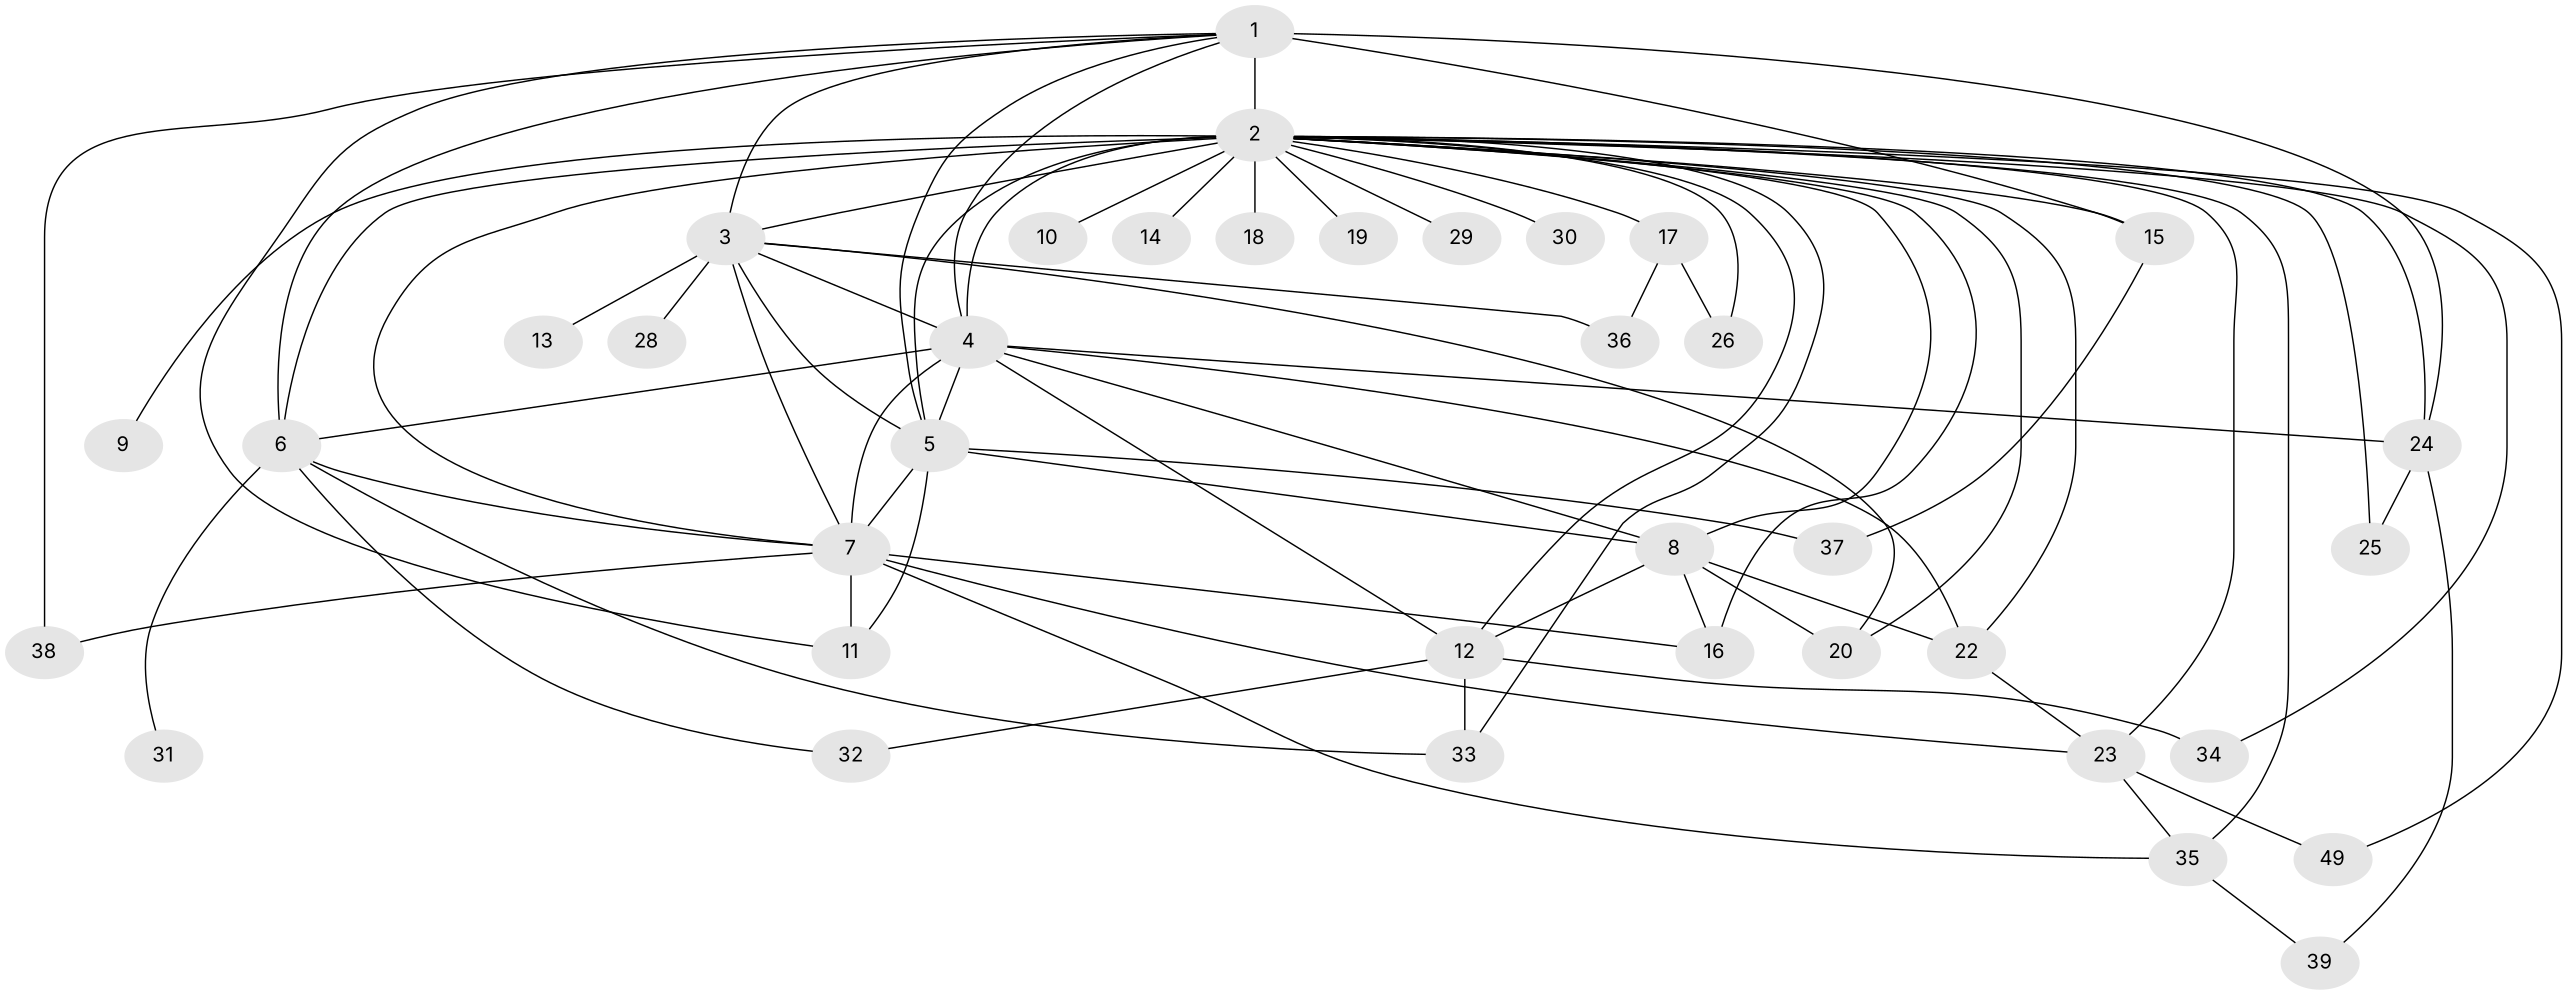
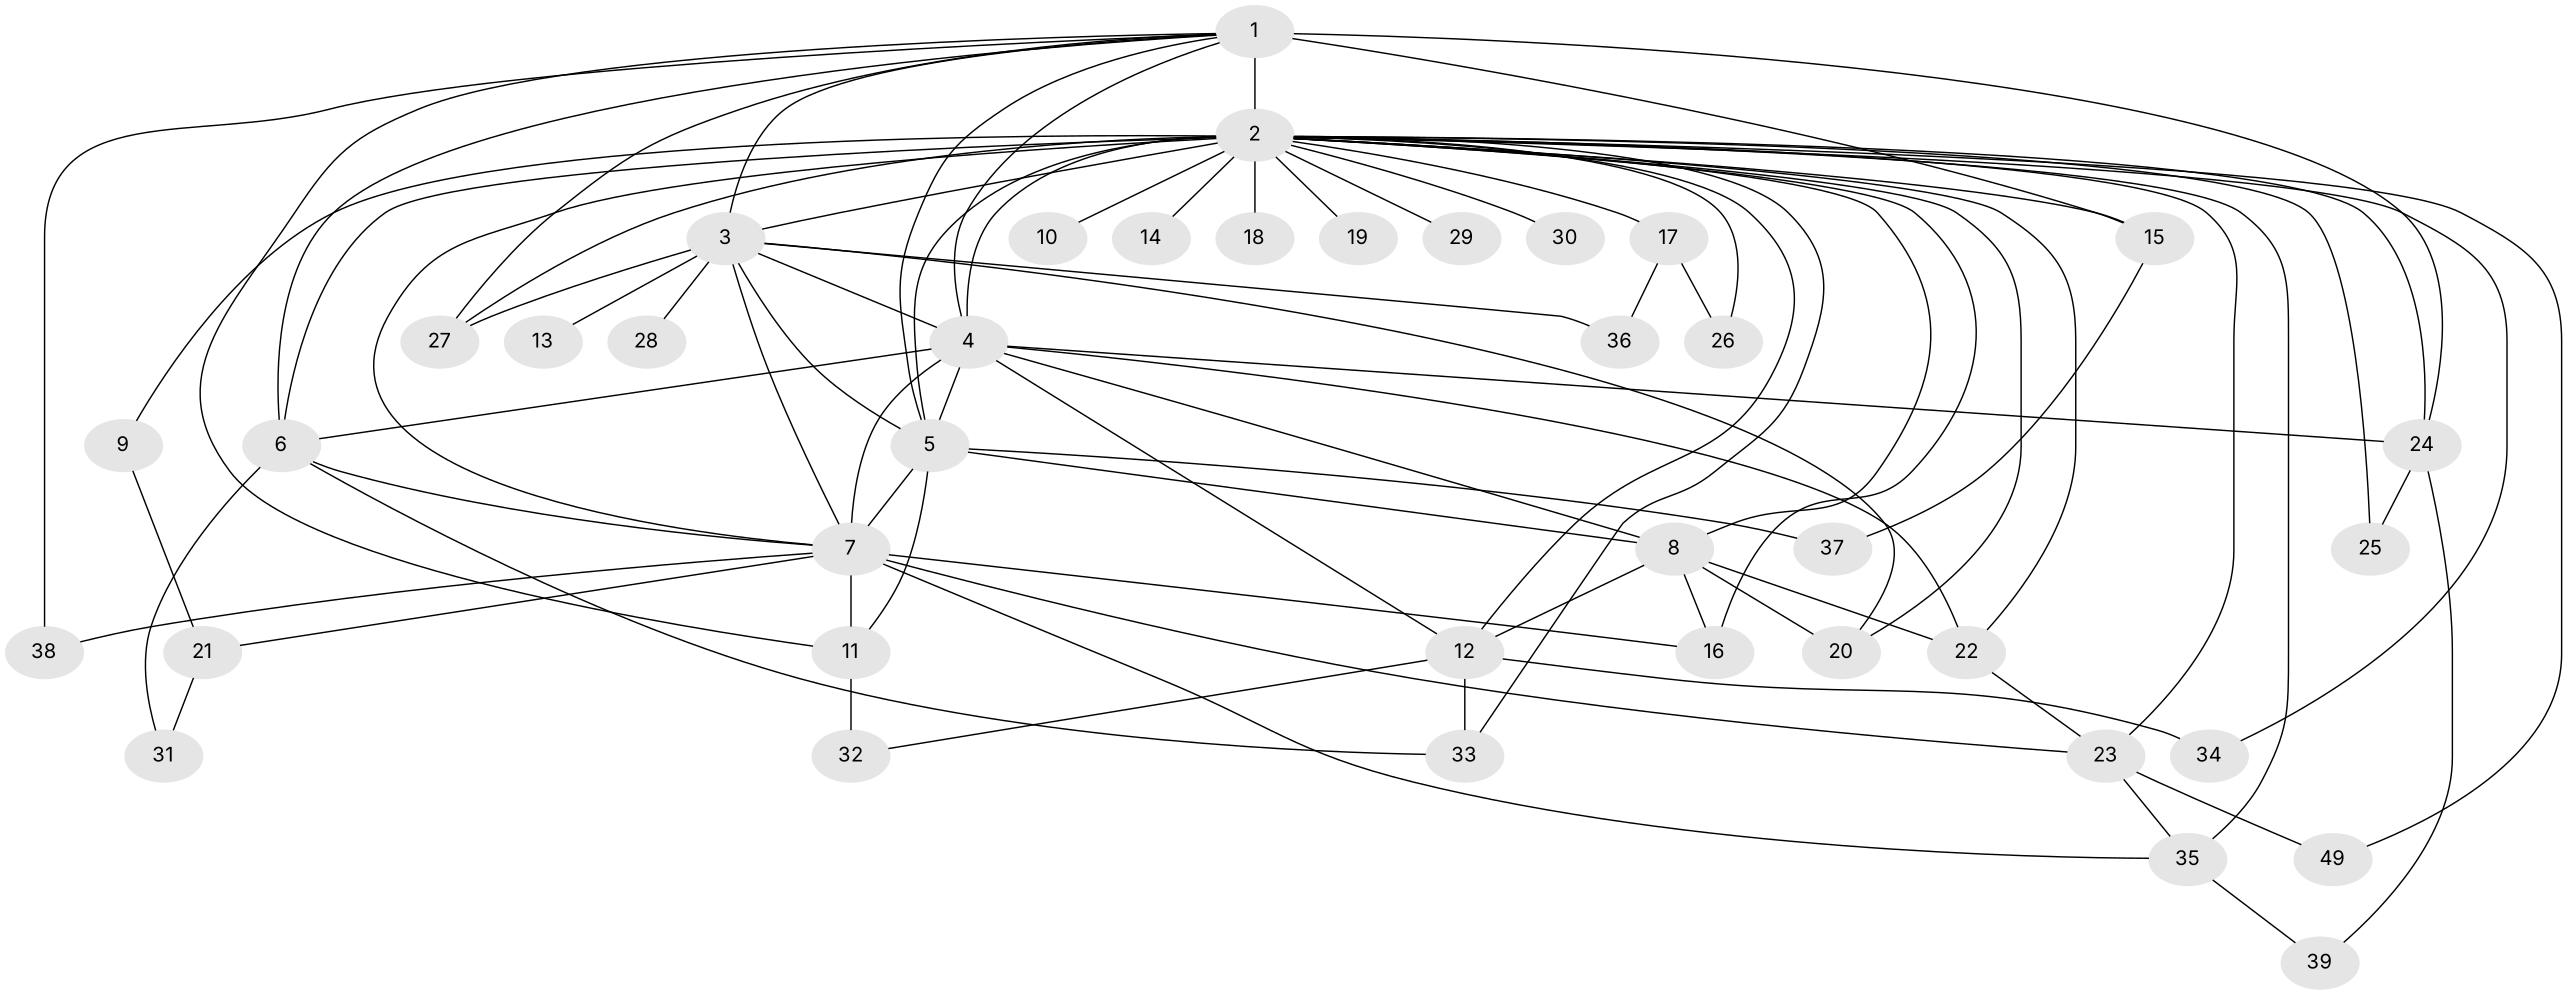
none -> (440, 342)
none -> (203, 653)
(524, 668) -> (851, 705)
